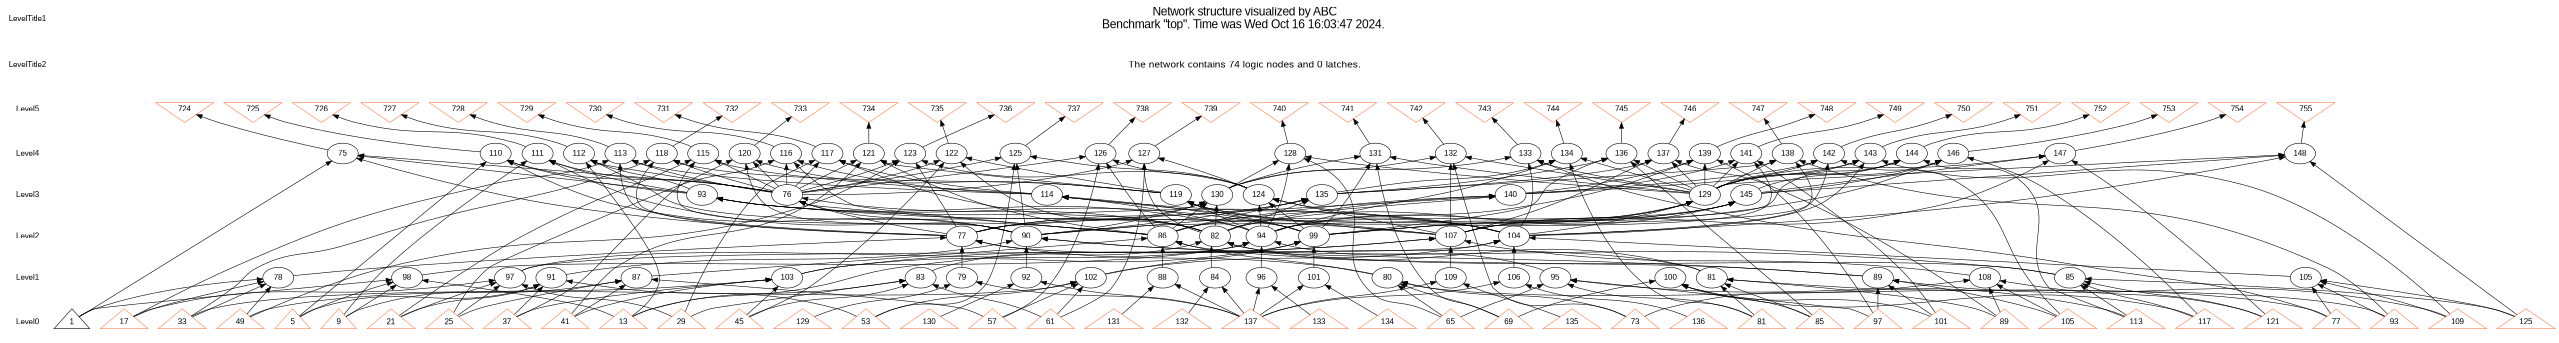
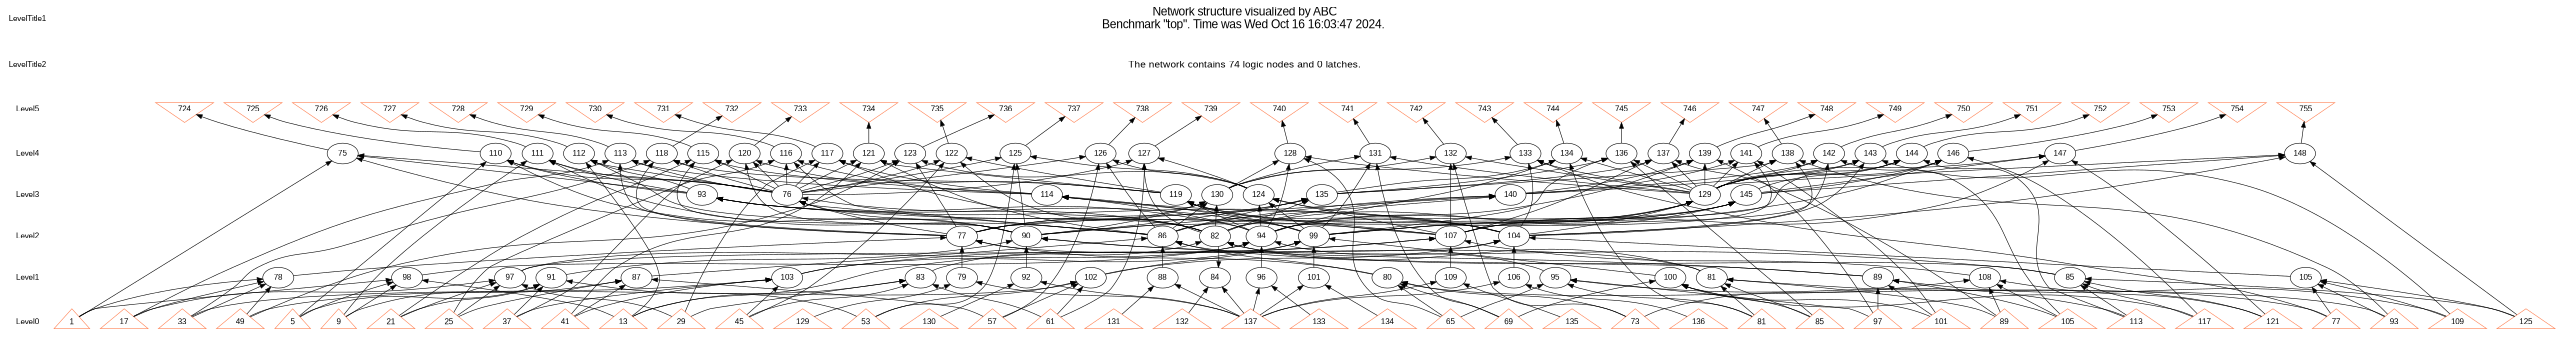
none -> (1495, 257)
(1211, 260) -> (1219, 254)
(72, 322) -> (72, 322)
